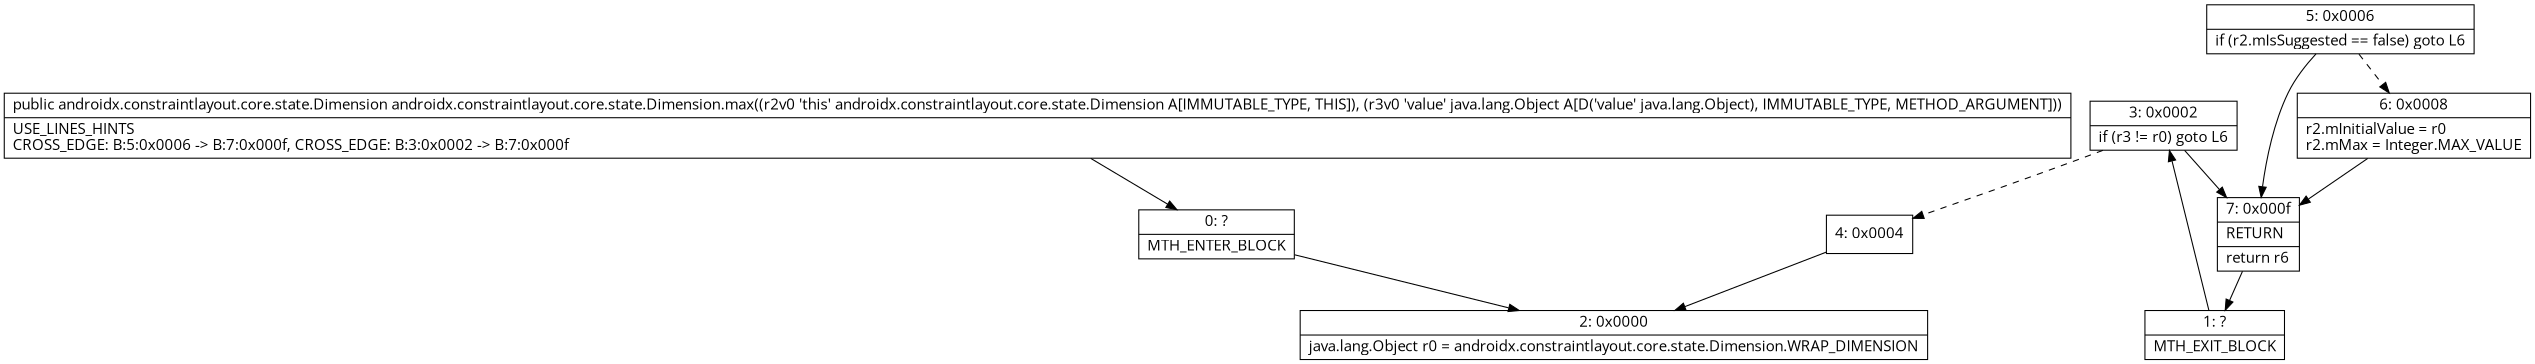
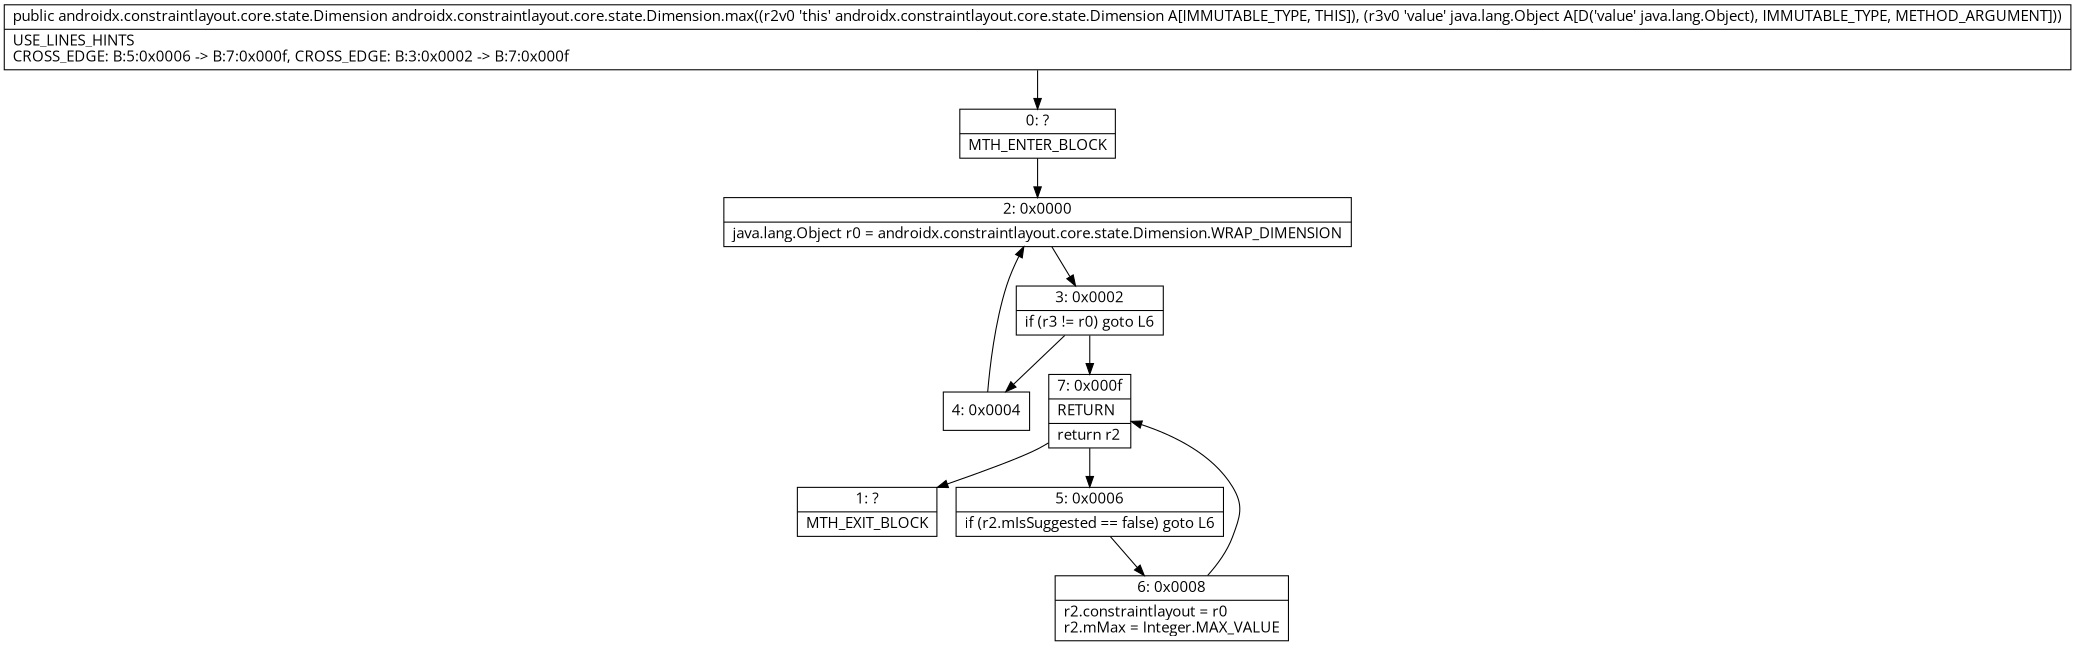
(2371, 69) -> (1124, 552)
(2279, 116) -> (1090, 462)
(2377, 129) -> (1146, 612)
(2013, 183) -> (1039, 360)
(2191, 236) -> (1061, 262)
(2258, 258) -> (1089, 435)
